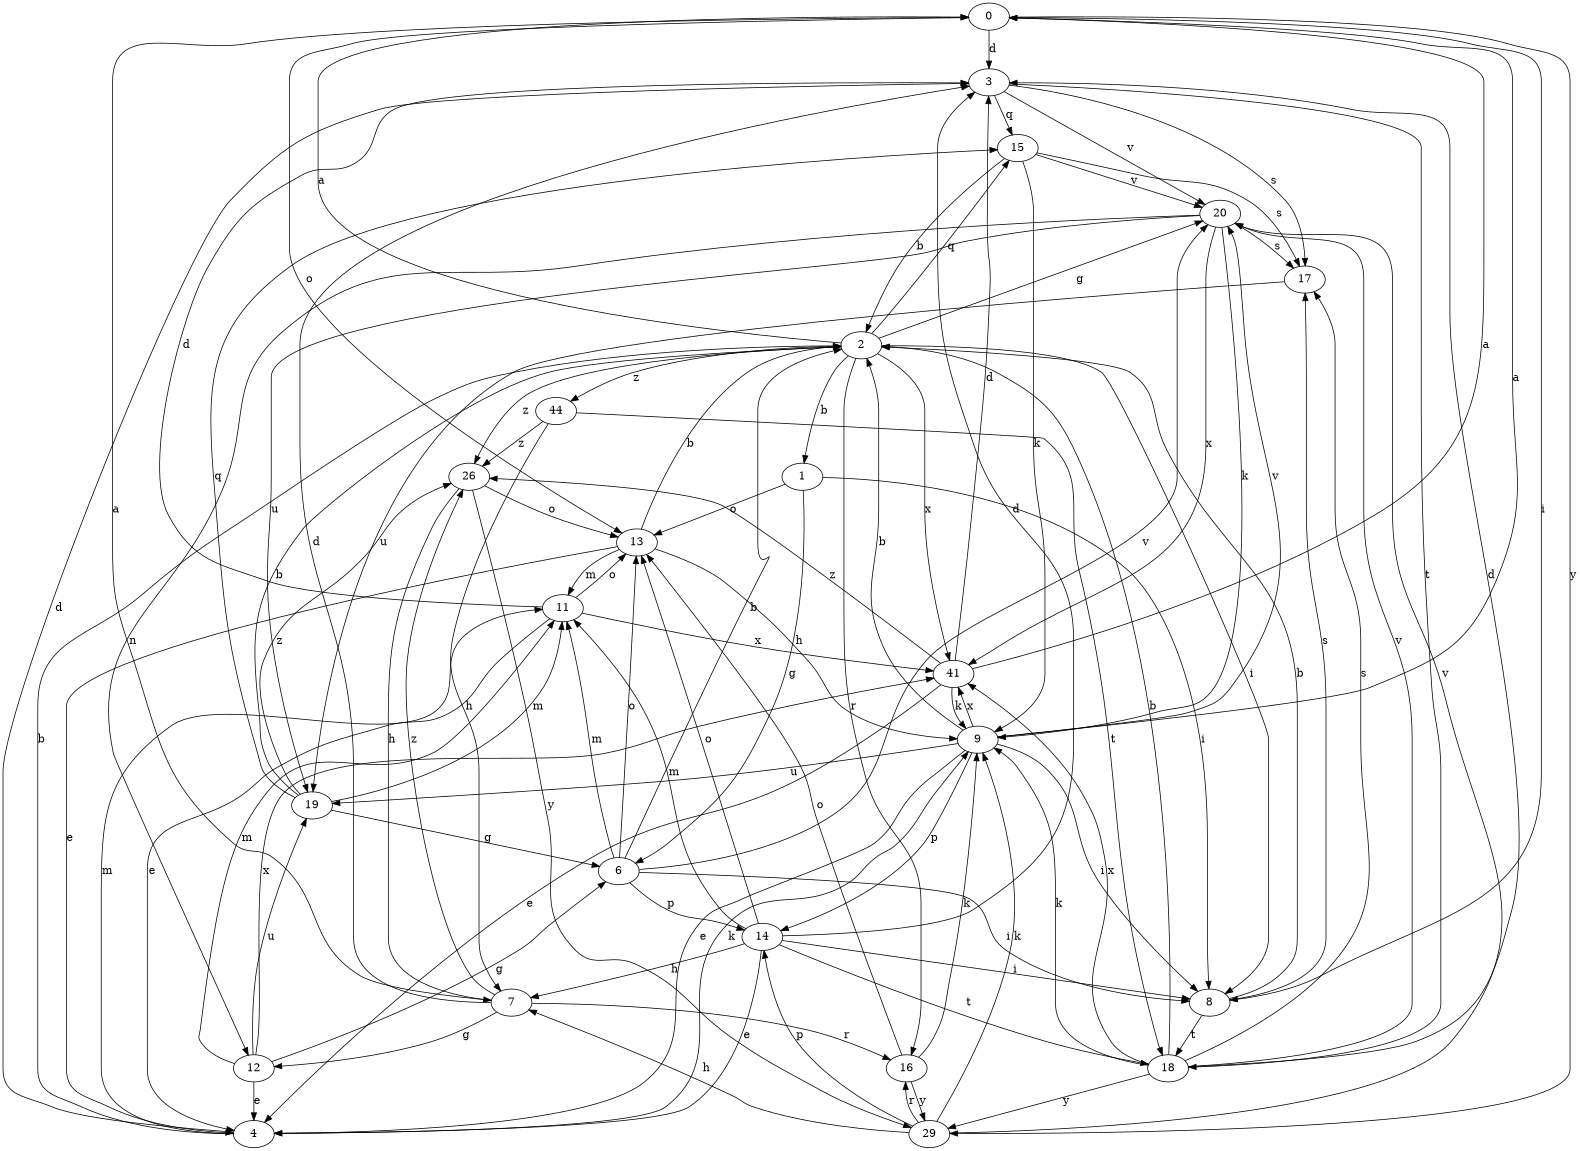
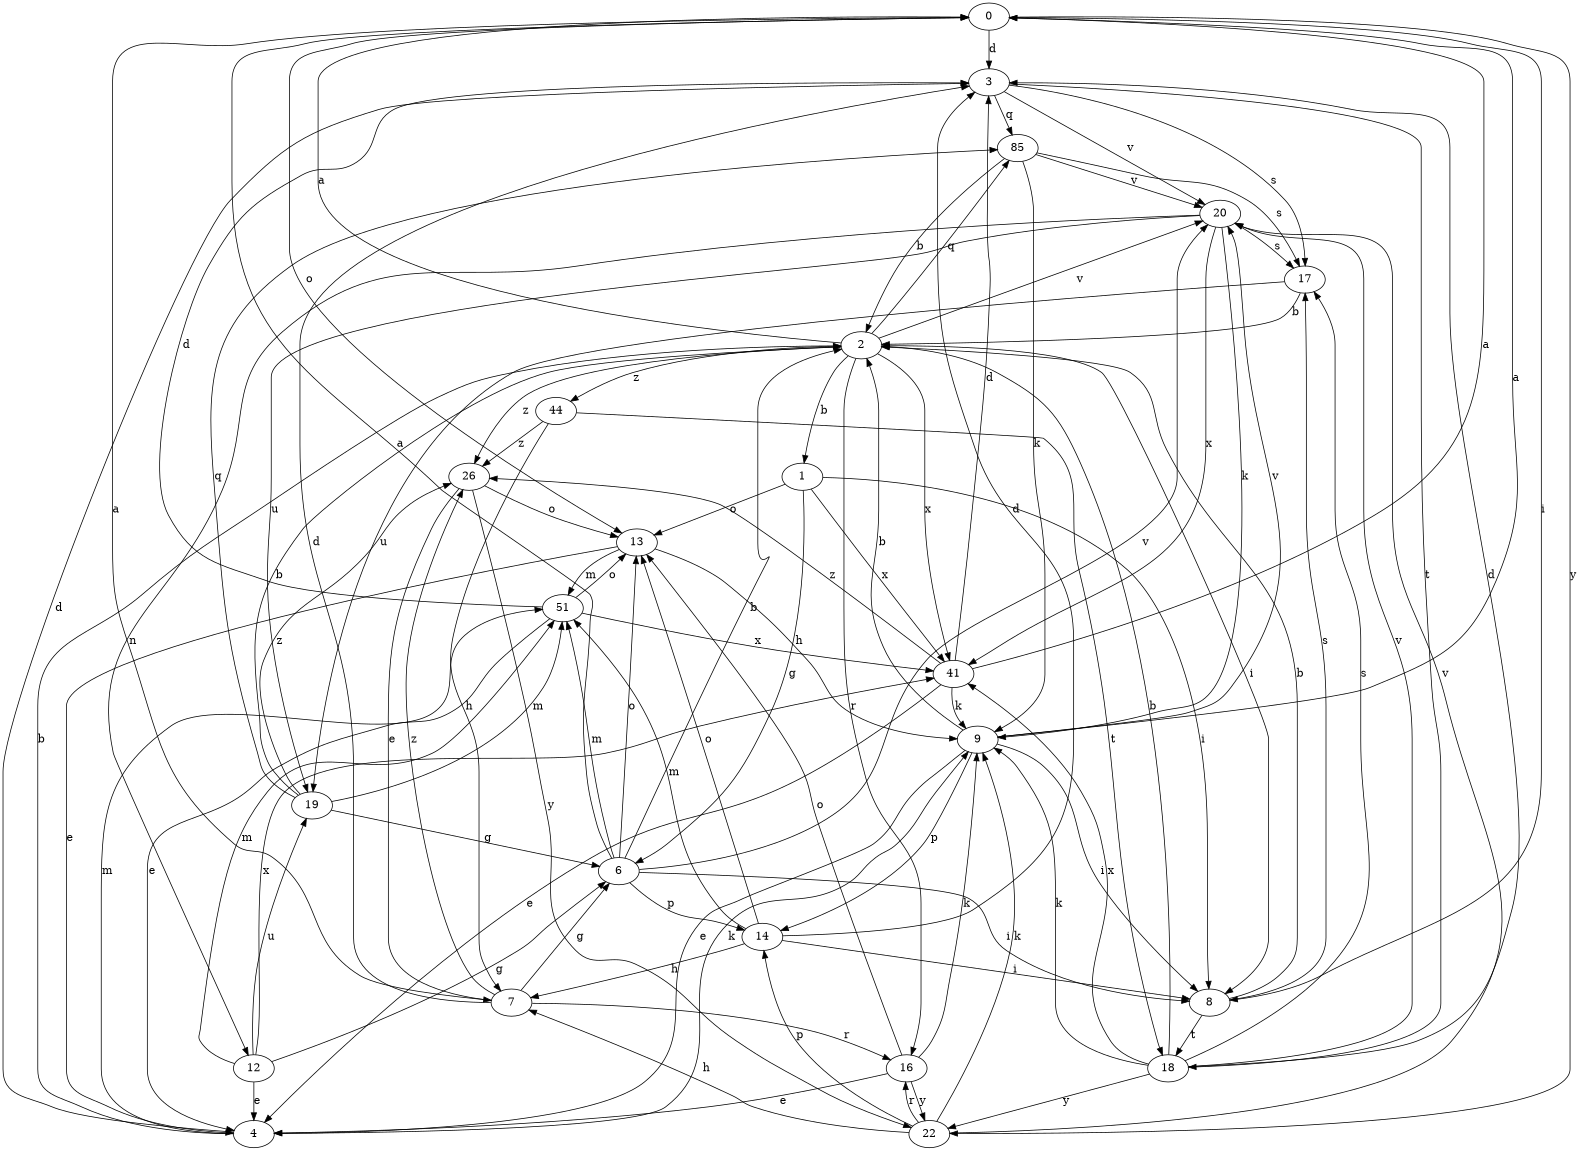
(1018, 148) -> (1018, 148)
none -> (232, 178)
(1080, 280) -> (1080, 280)
(710, 407) -> (1102, 338)
(563, 608) -> (563, 608)
(967, 710) -> (878, 577)
(392, 740) -> (392, 740)
(650, 782) -> none
(957, 1013) -> none
(393, 1051) -> (561, 942)
(662, 1115) -> (678, 1110)
(929, 1134) -> (929, 1134)
